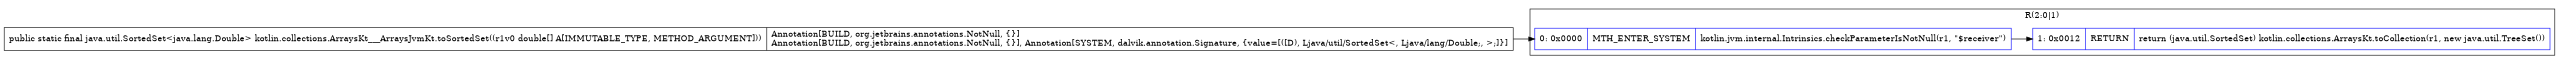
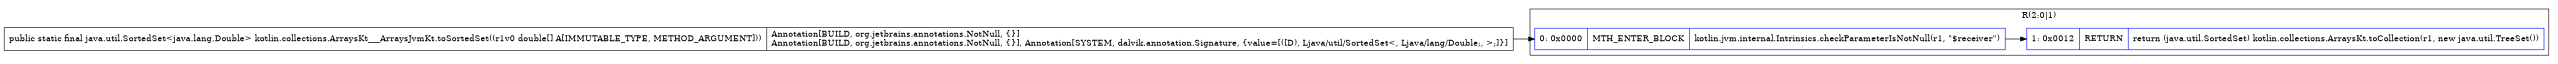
(1642, 39) -> (1639, 39)
